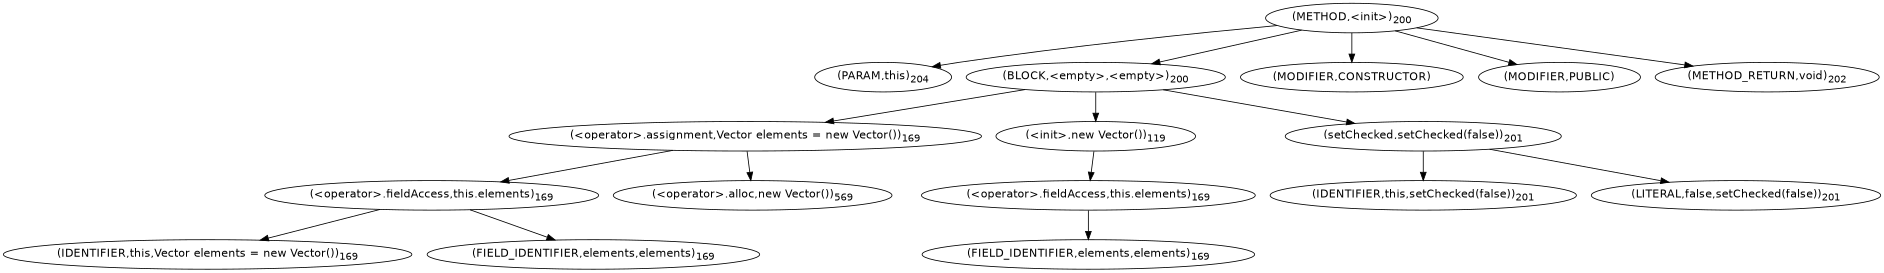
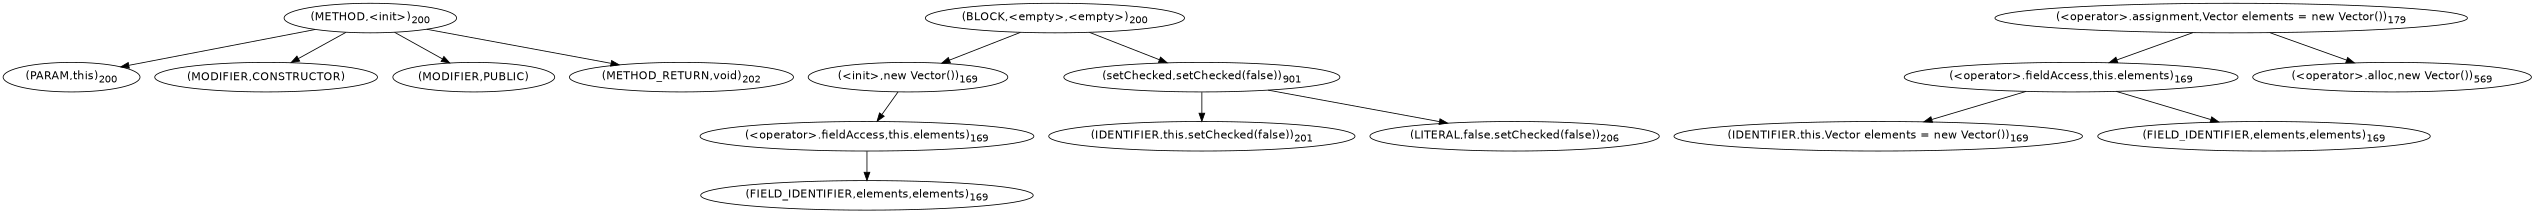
(1231, 46) -> none
(920, 76) -> (108, 76)
(929, 105) -> none
(911, 135) -> (2397, 17)
(1156, 135) -> (969, 76)
(1514, 135) -> (1292, 76)
(1831, 194) -> (1610, 135)
